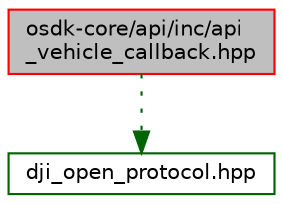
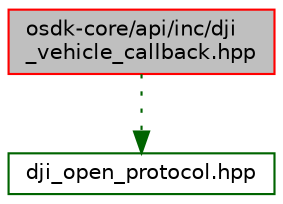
(142, 42) -> (142, 42)
